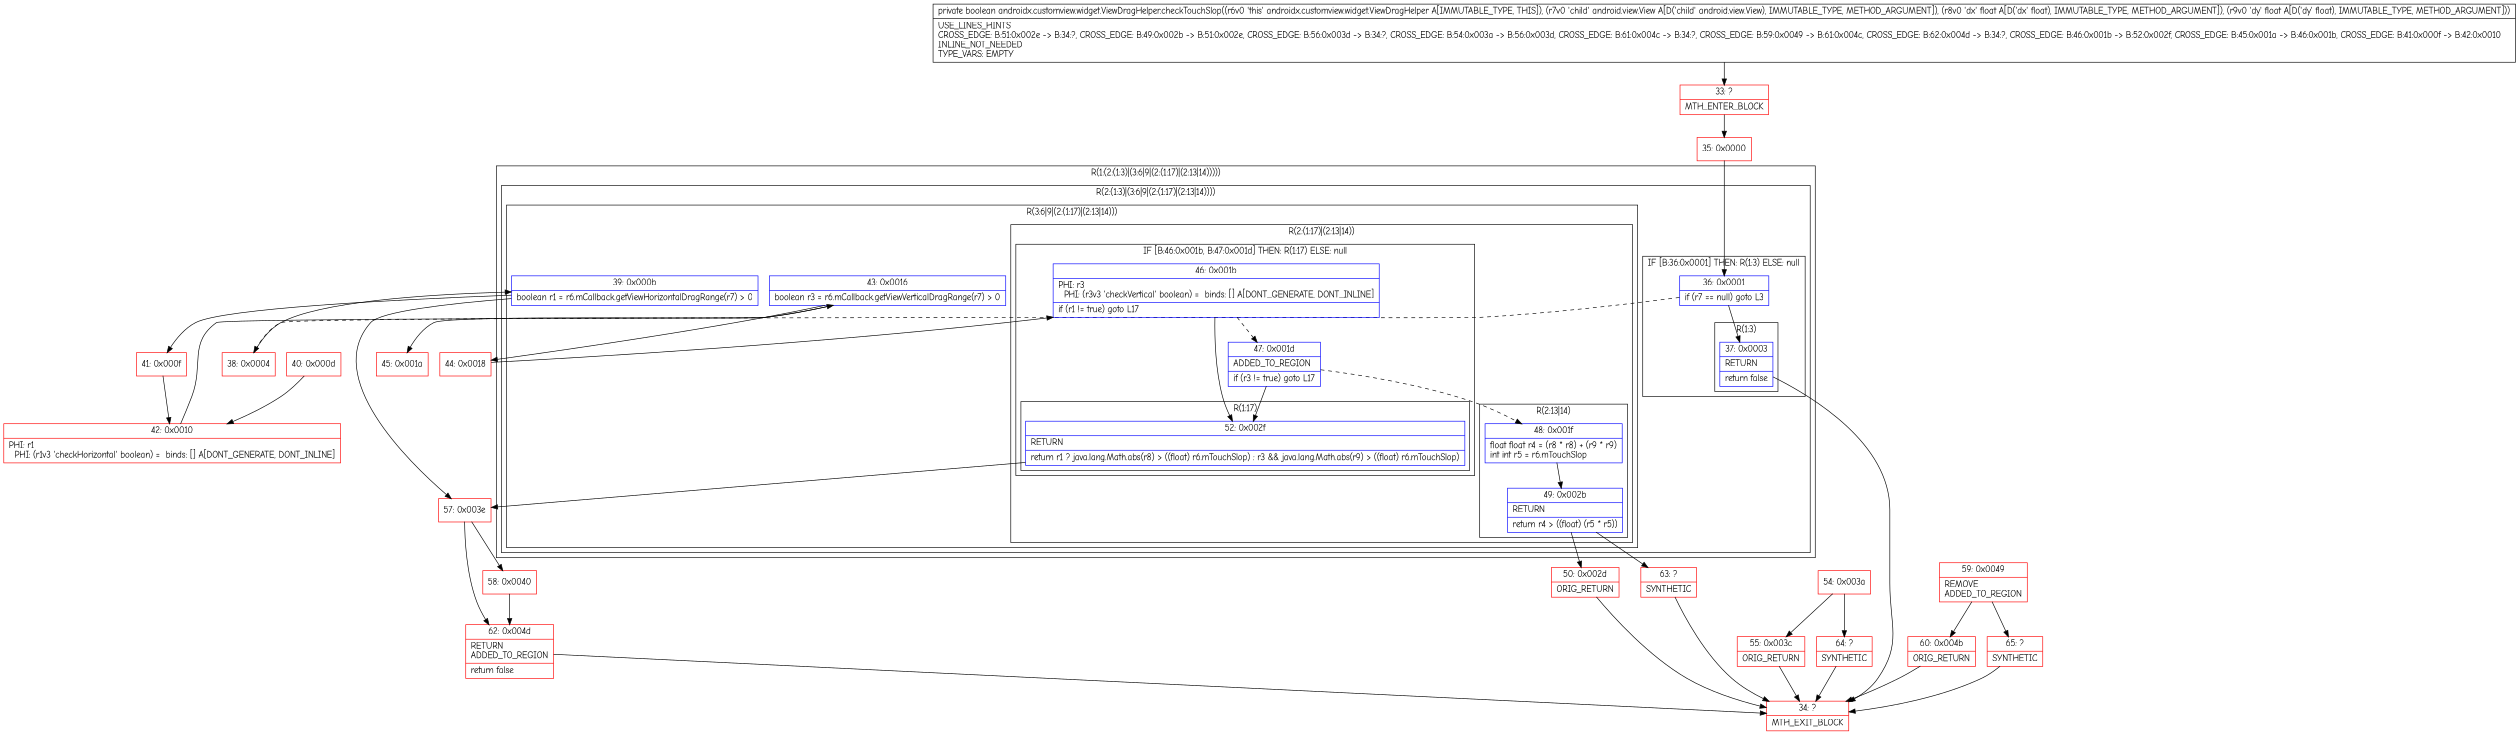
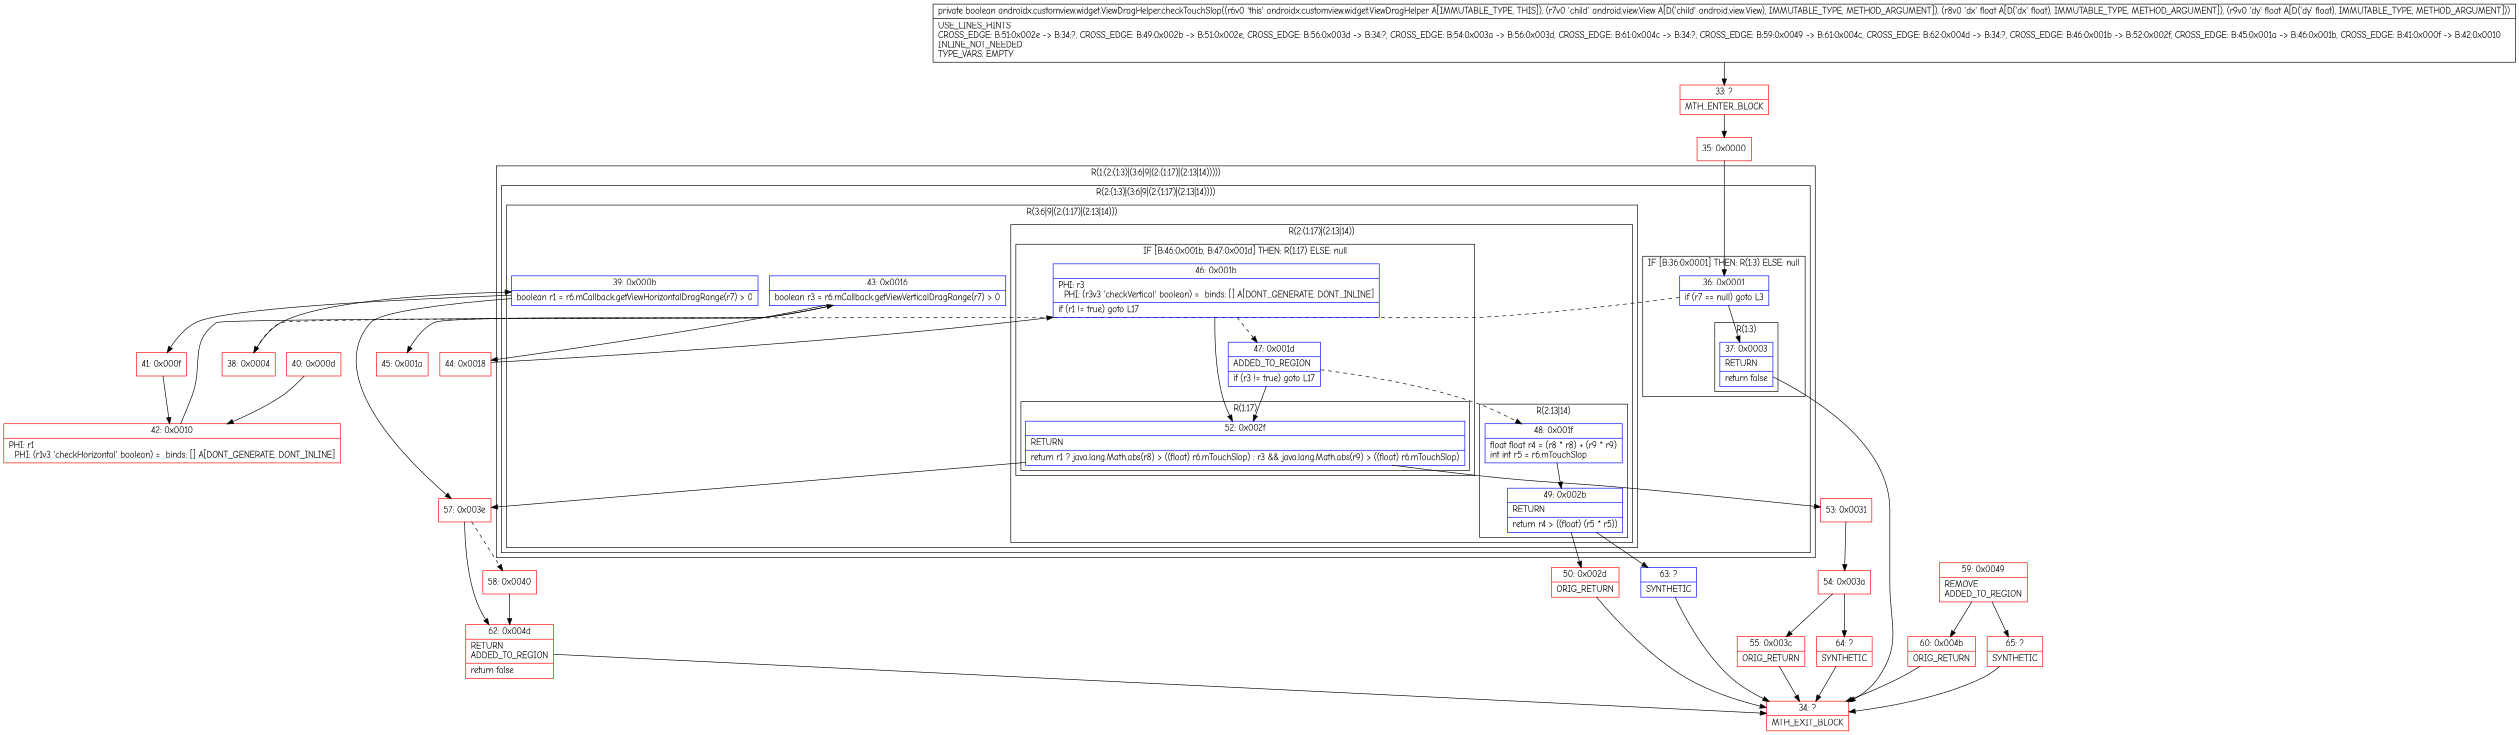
none -> (1846, 510)
(485, 544) -> (485, 544)
(1669, 582) -> (1669, 582)
